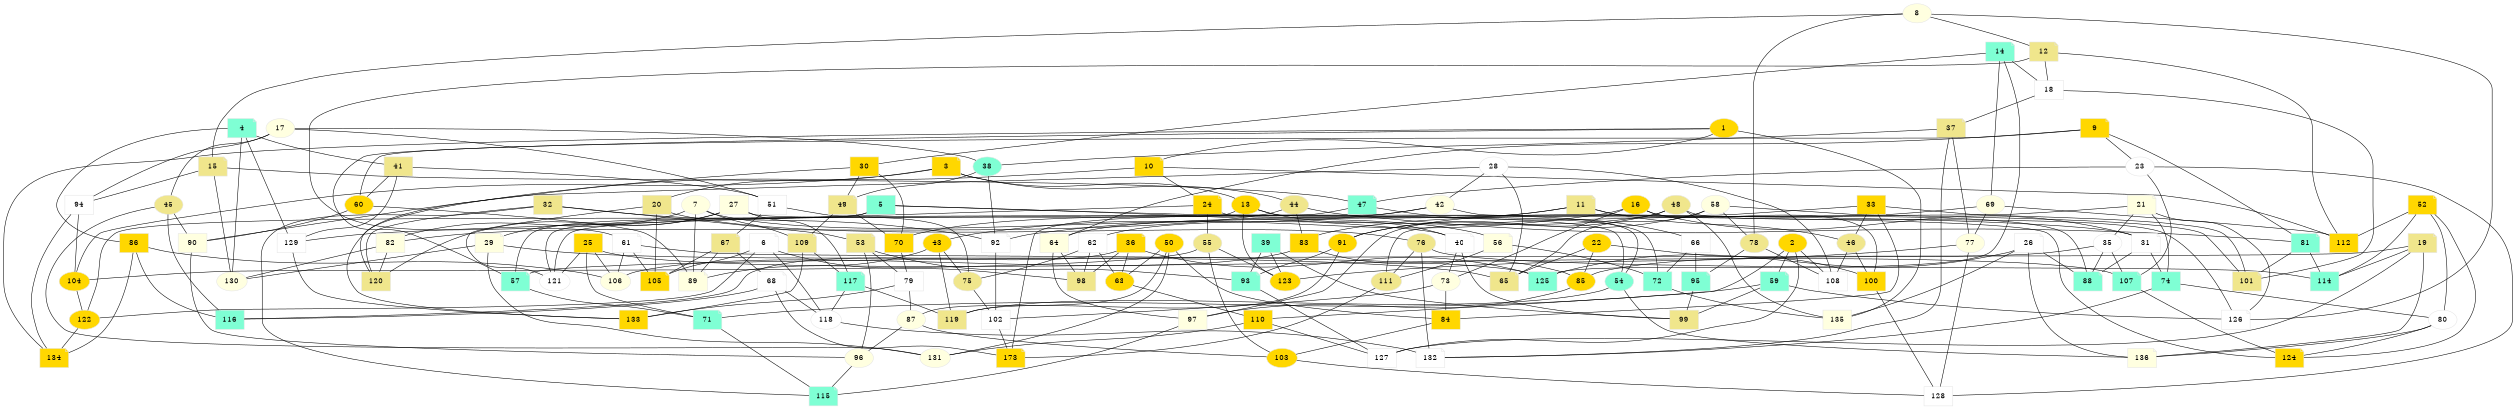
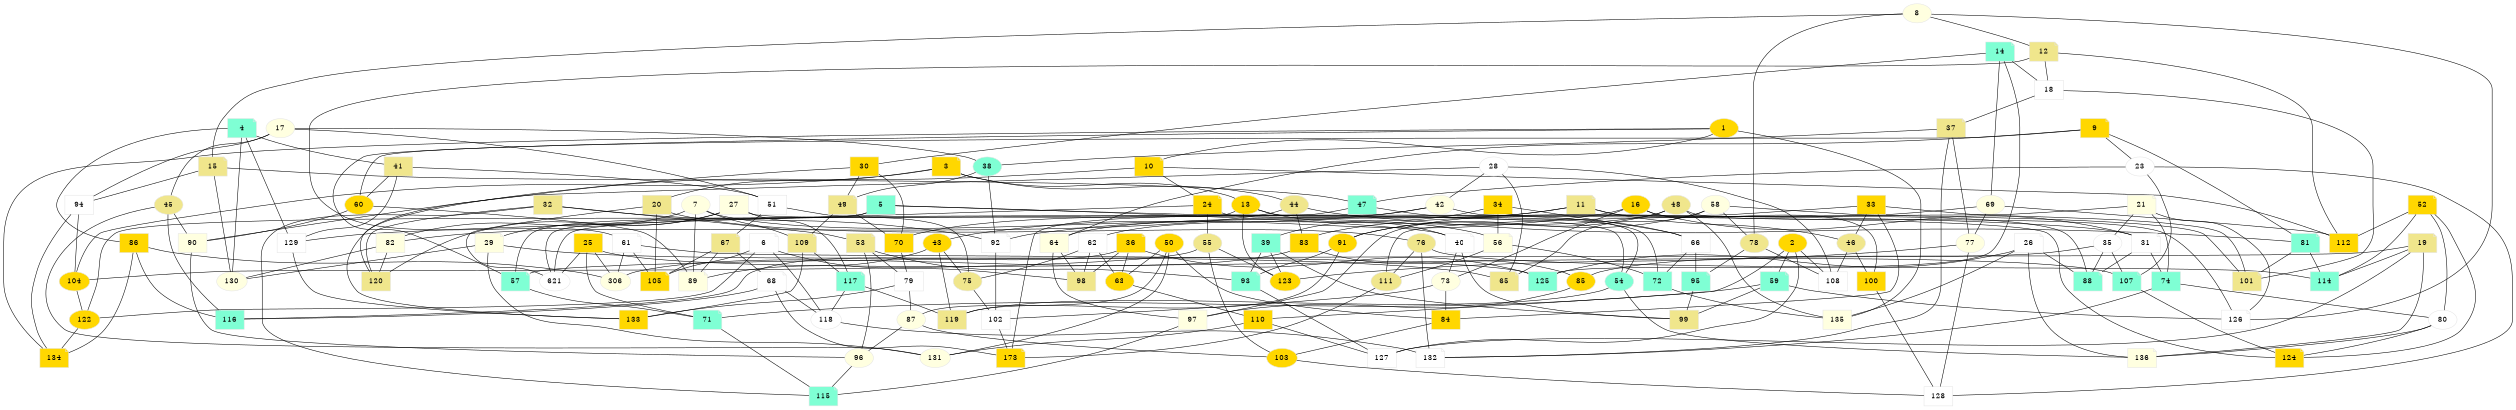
none -> (1498, 205)
(1597, 243) -> none
(555, 281) -> (555, 281)
(615, 281) -> (615, 281)
